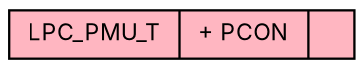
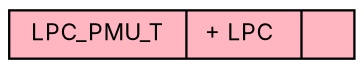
(244, 33) -> (240, 33)
